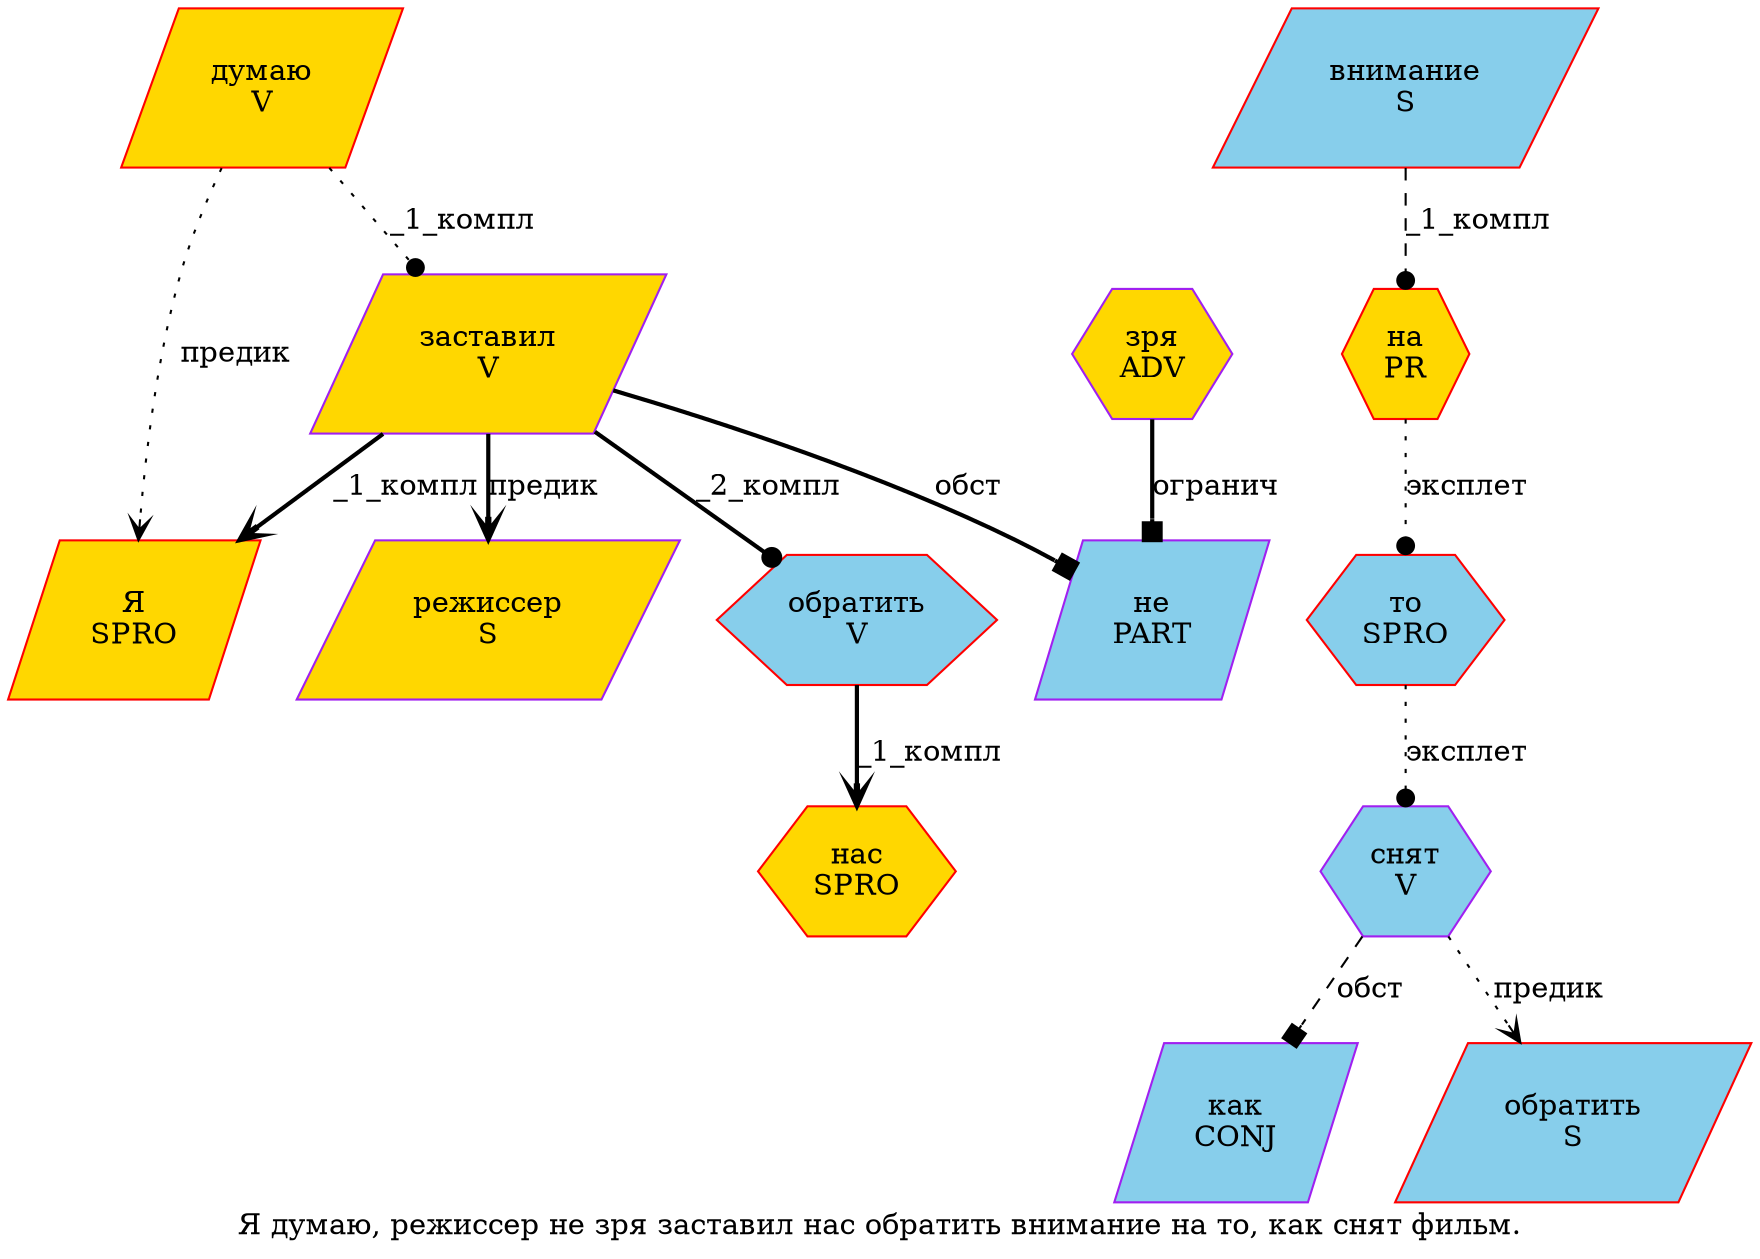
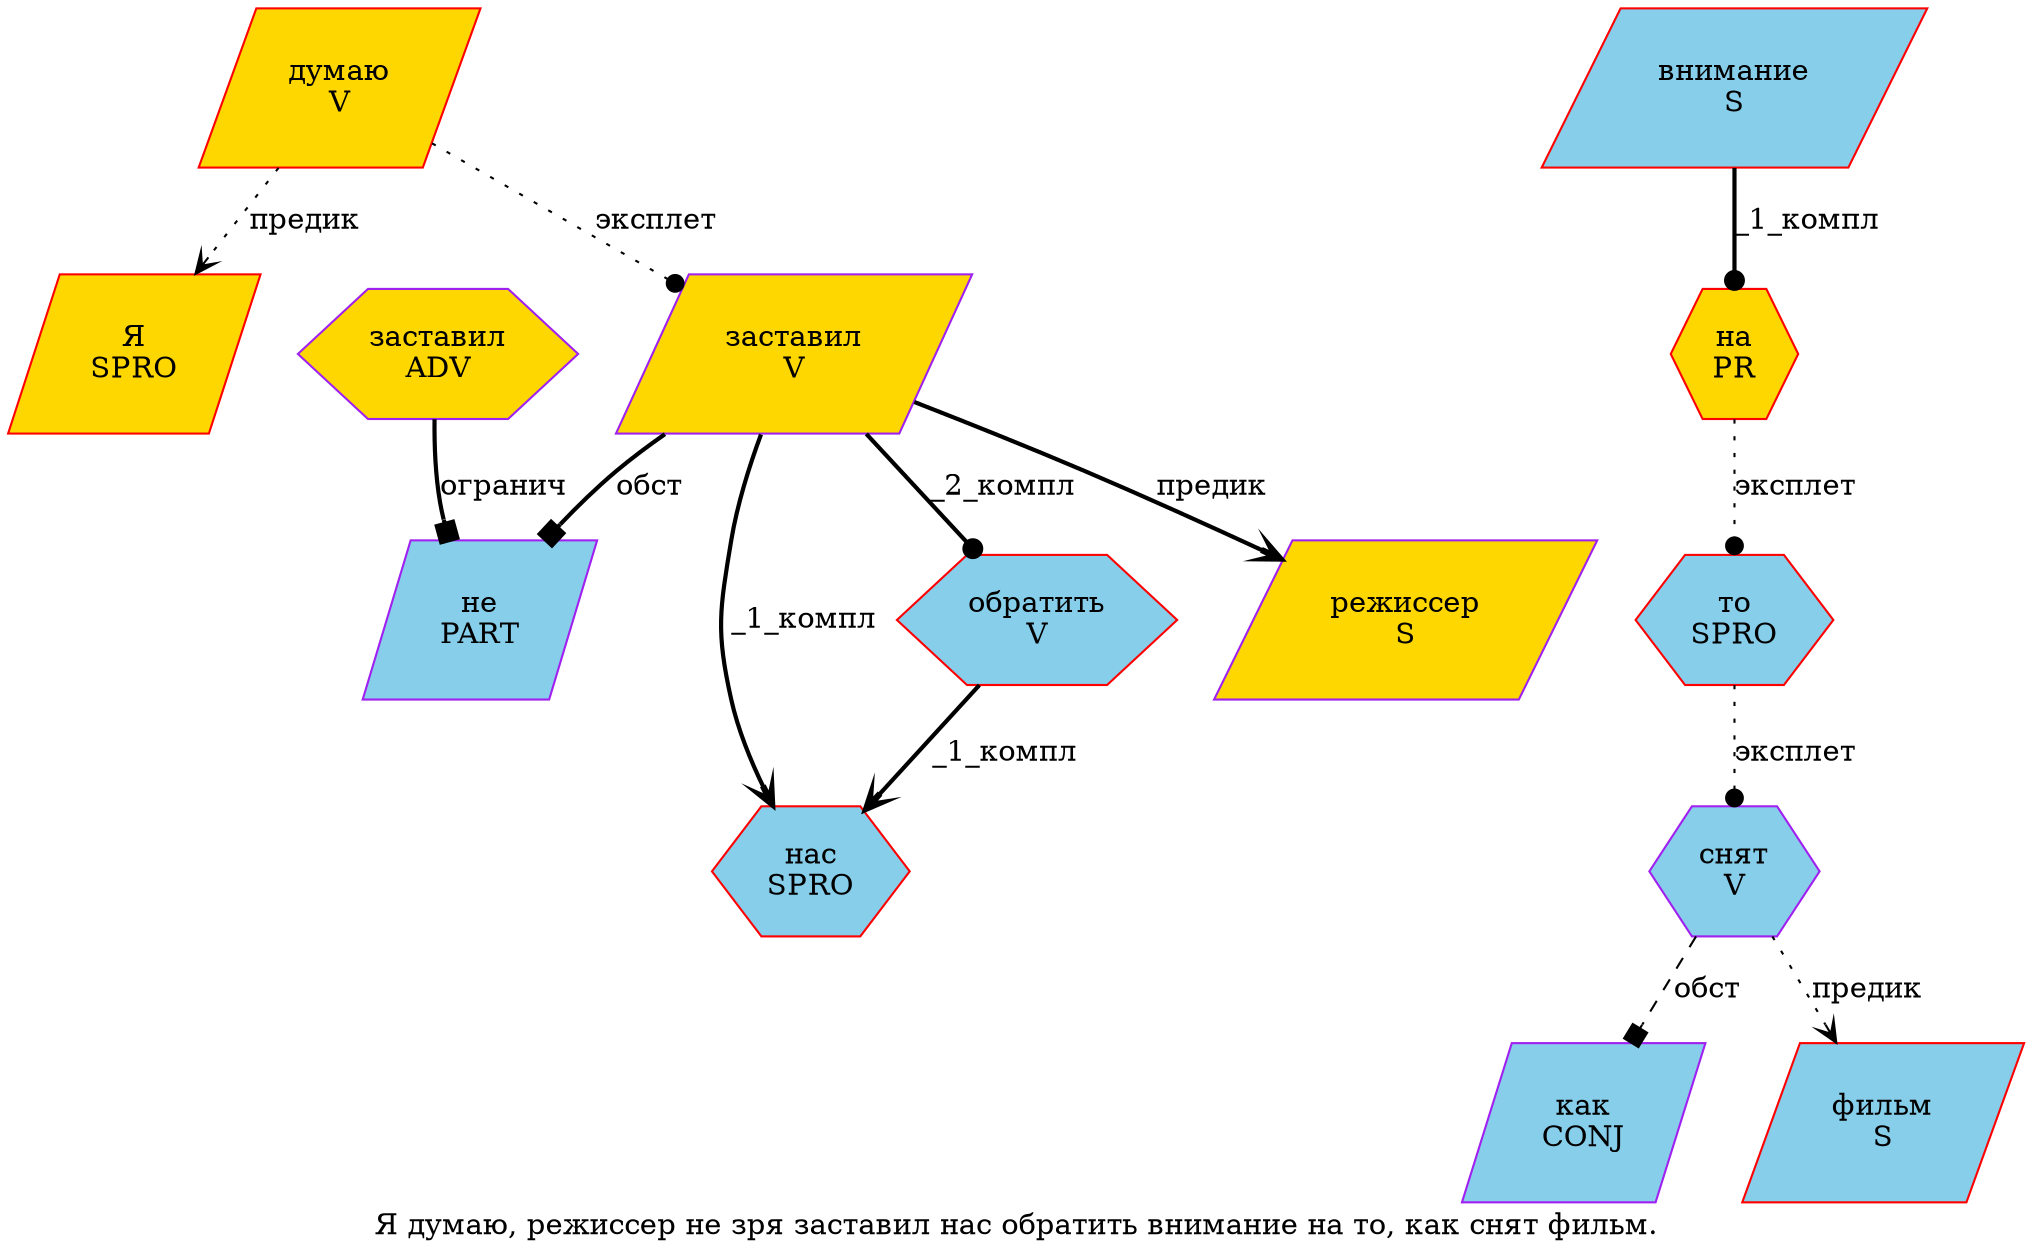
(1406, 220) -> (1734, 220)
(463, 221) -> (656, 221)
(1152, 354) -> (438, 354)
(320, 481) -> (722, 612)
(857, 871) -> (811, 871)
(1573, 1123) -> (1883, 1123)
